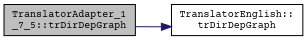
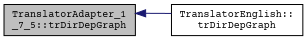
(148, 27) -> (159, 13)
